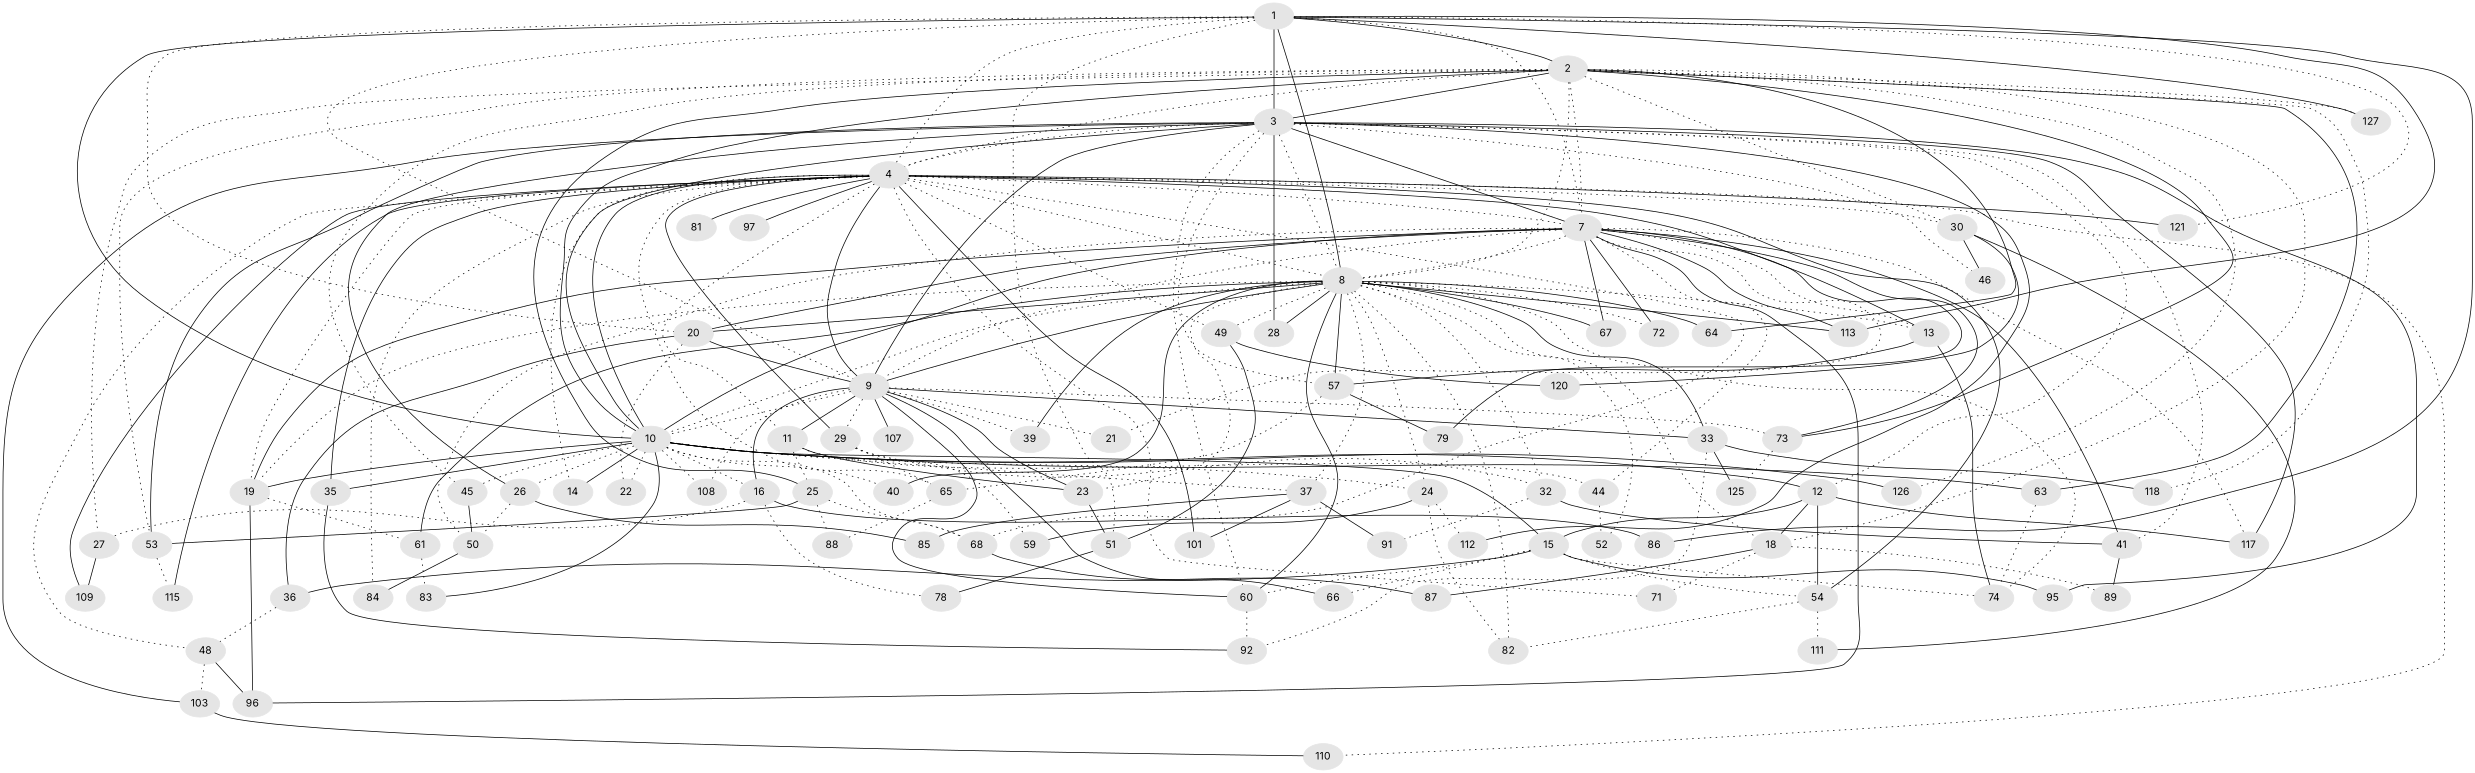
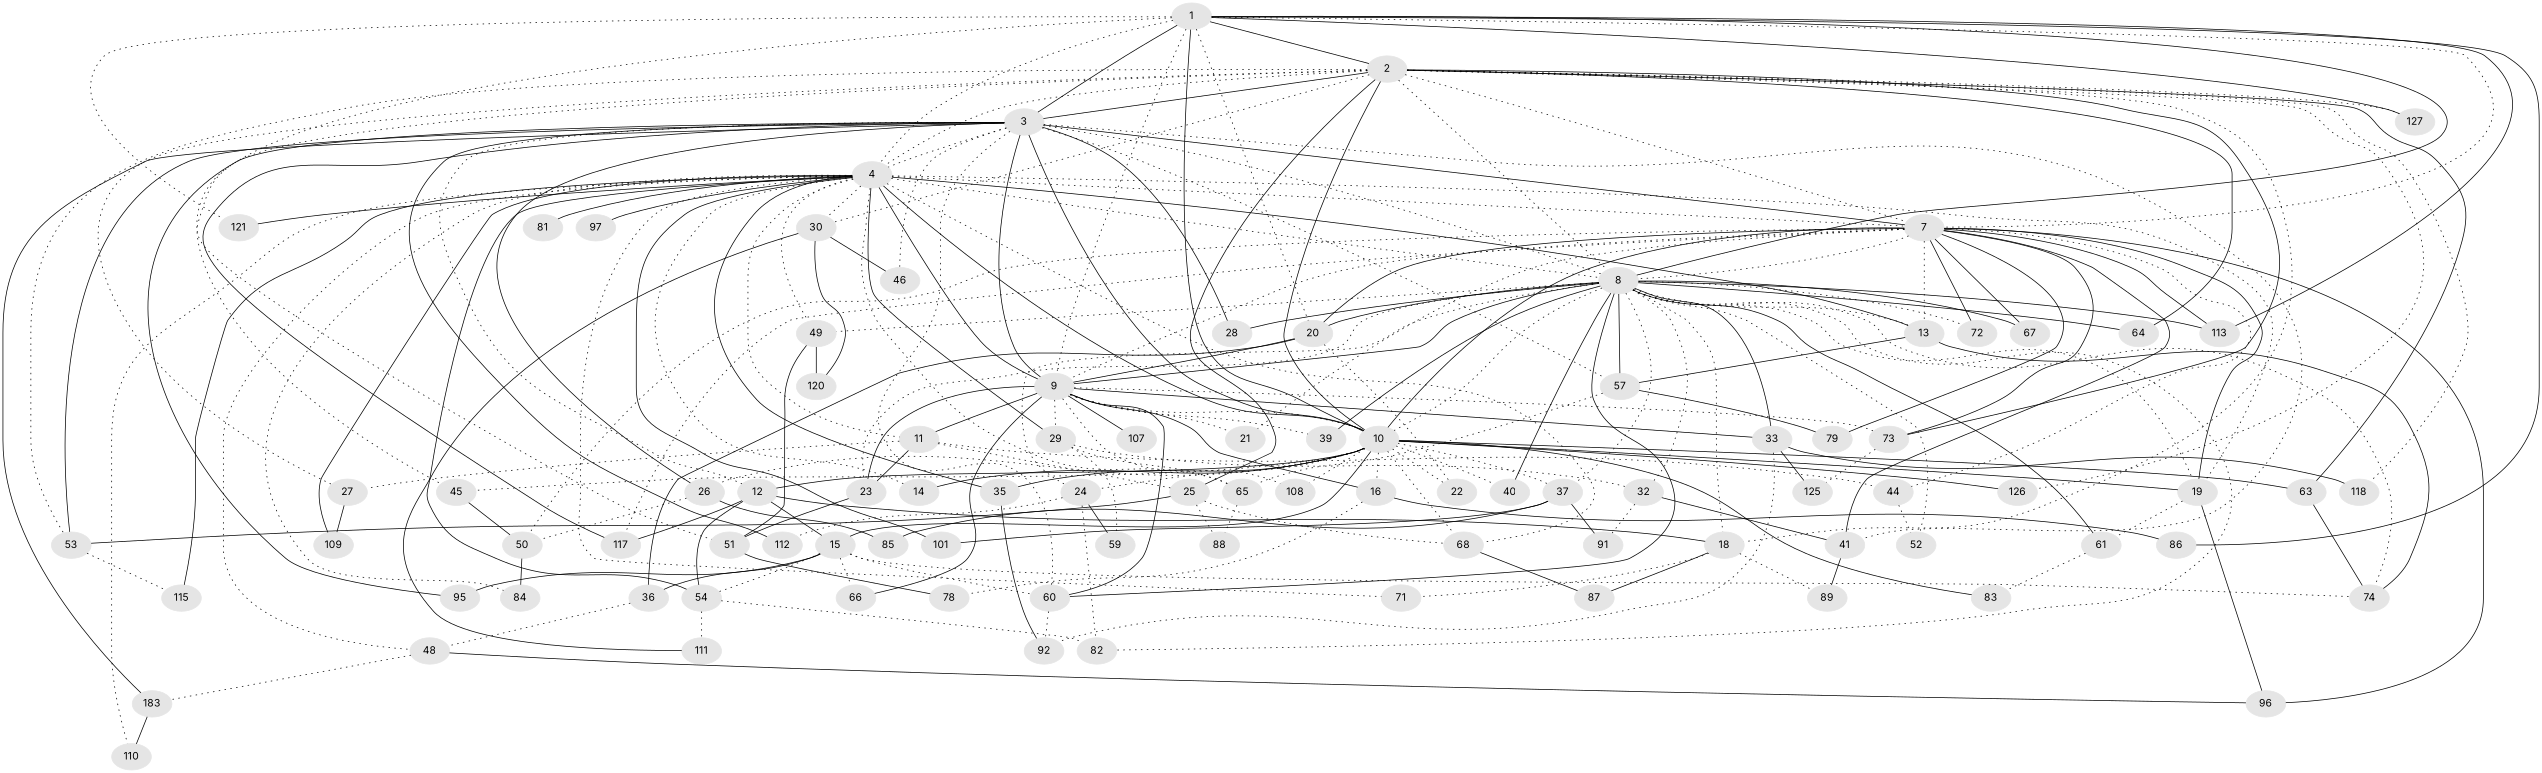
(429, 519) -> (633, 459)
(2017, 547) -> (2338, 545)
(200, 704) -> (152, 704)
